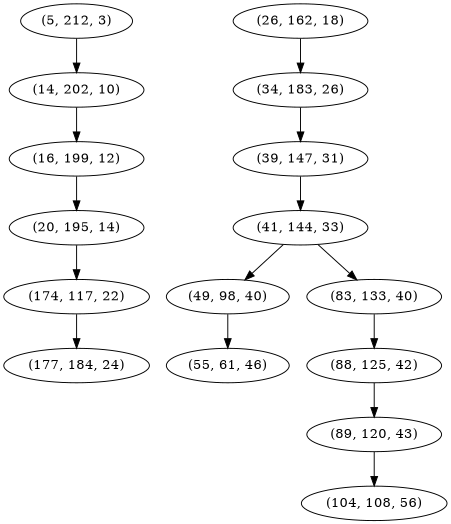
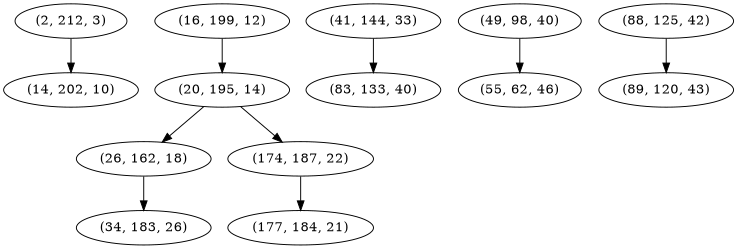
(77, 21) -> (71, 21)
(77, 120) -> none
none -> (187, 121)
(301, 159) -> none
(268, 259) -> none
(77, 297) -> (301, 159)
(374, 326) -> none
(77, 366) -> (301, 228)
(228, 366) -> (520, 90)
(374, 503) -> none
